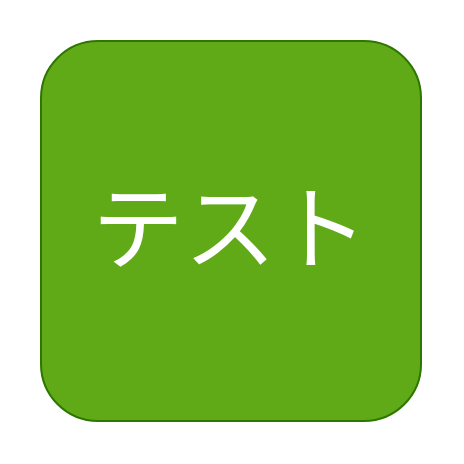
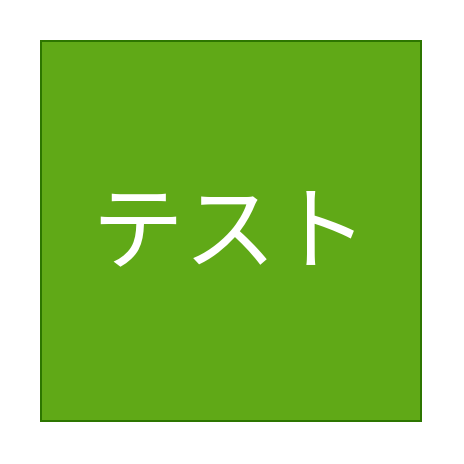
(231, 231) -> (231, 231)
